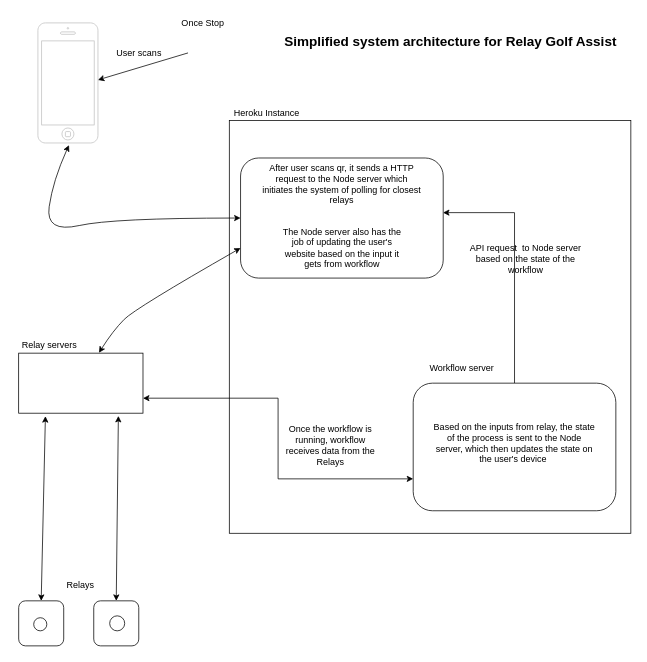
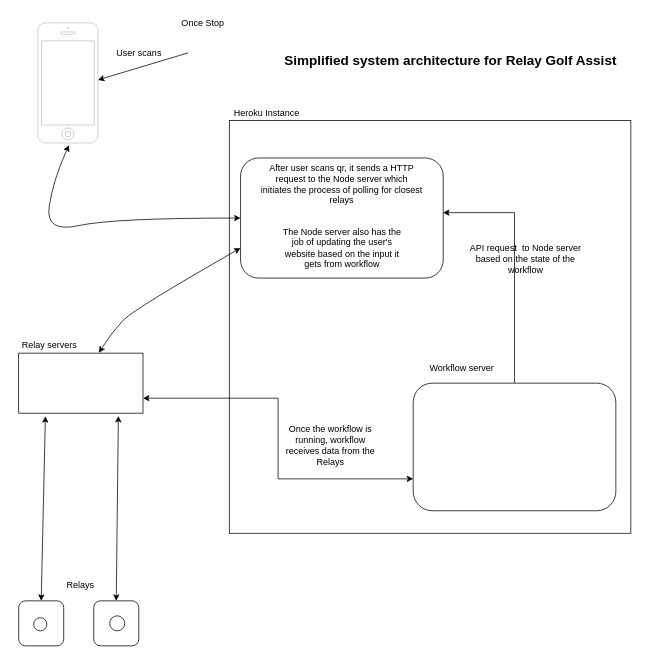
(450, 42) -> (450, 60)
(342, 184) -> (342, 184)
(514, 443) -> none
